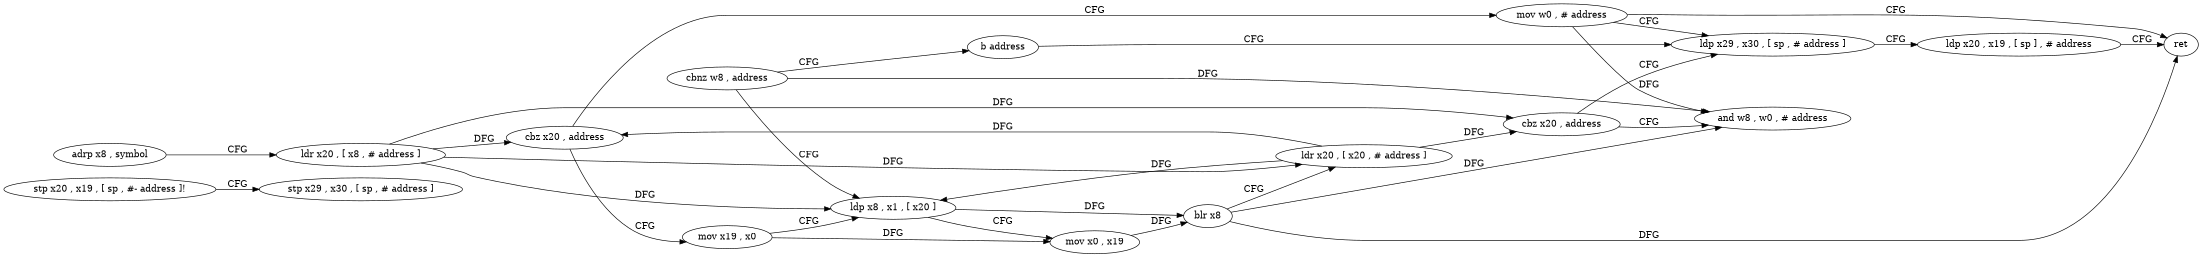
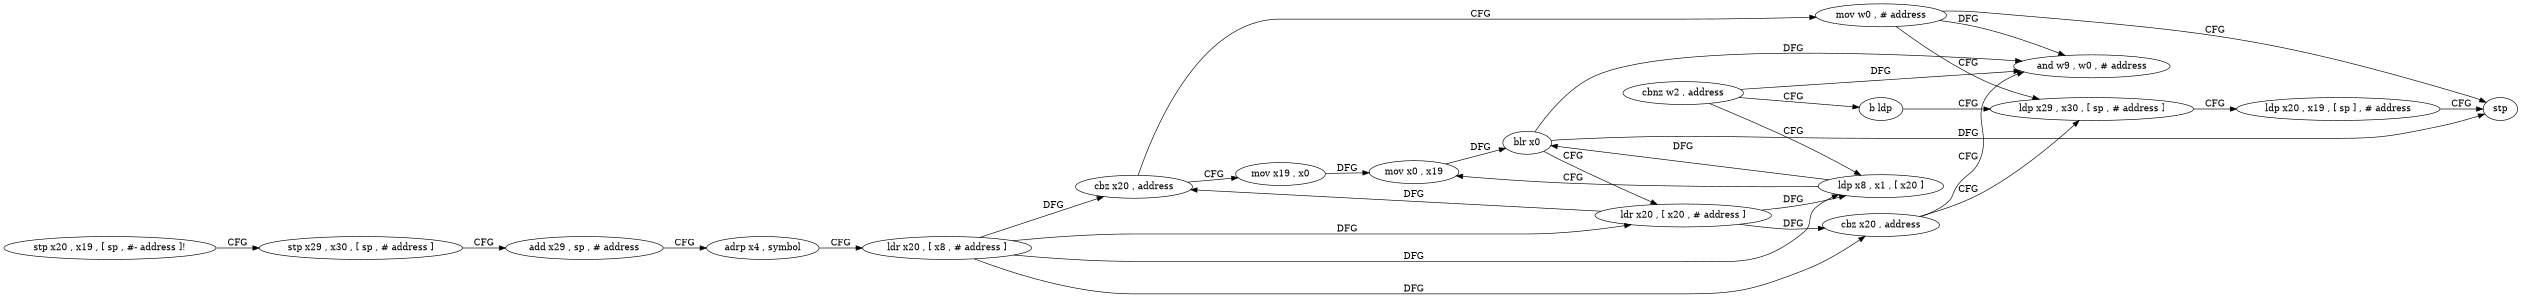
(2181, 45) -> (2500, 109)
(1003, 47) -> (1881, 109)
(727, 78) -> (1683, 93)
(1773, 119) -> (2092, 66)
(110, 155) -> (763, 248)
(1208, 216) -> (1527, 143)
(811, 228) -> none
none -> (584, 248)
